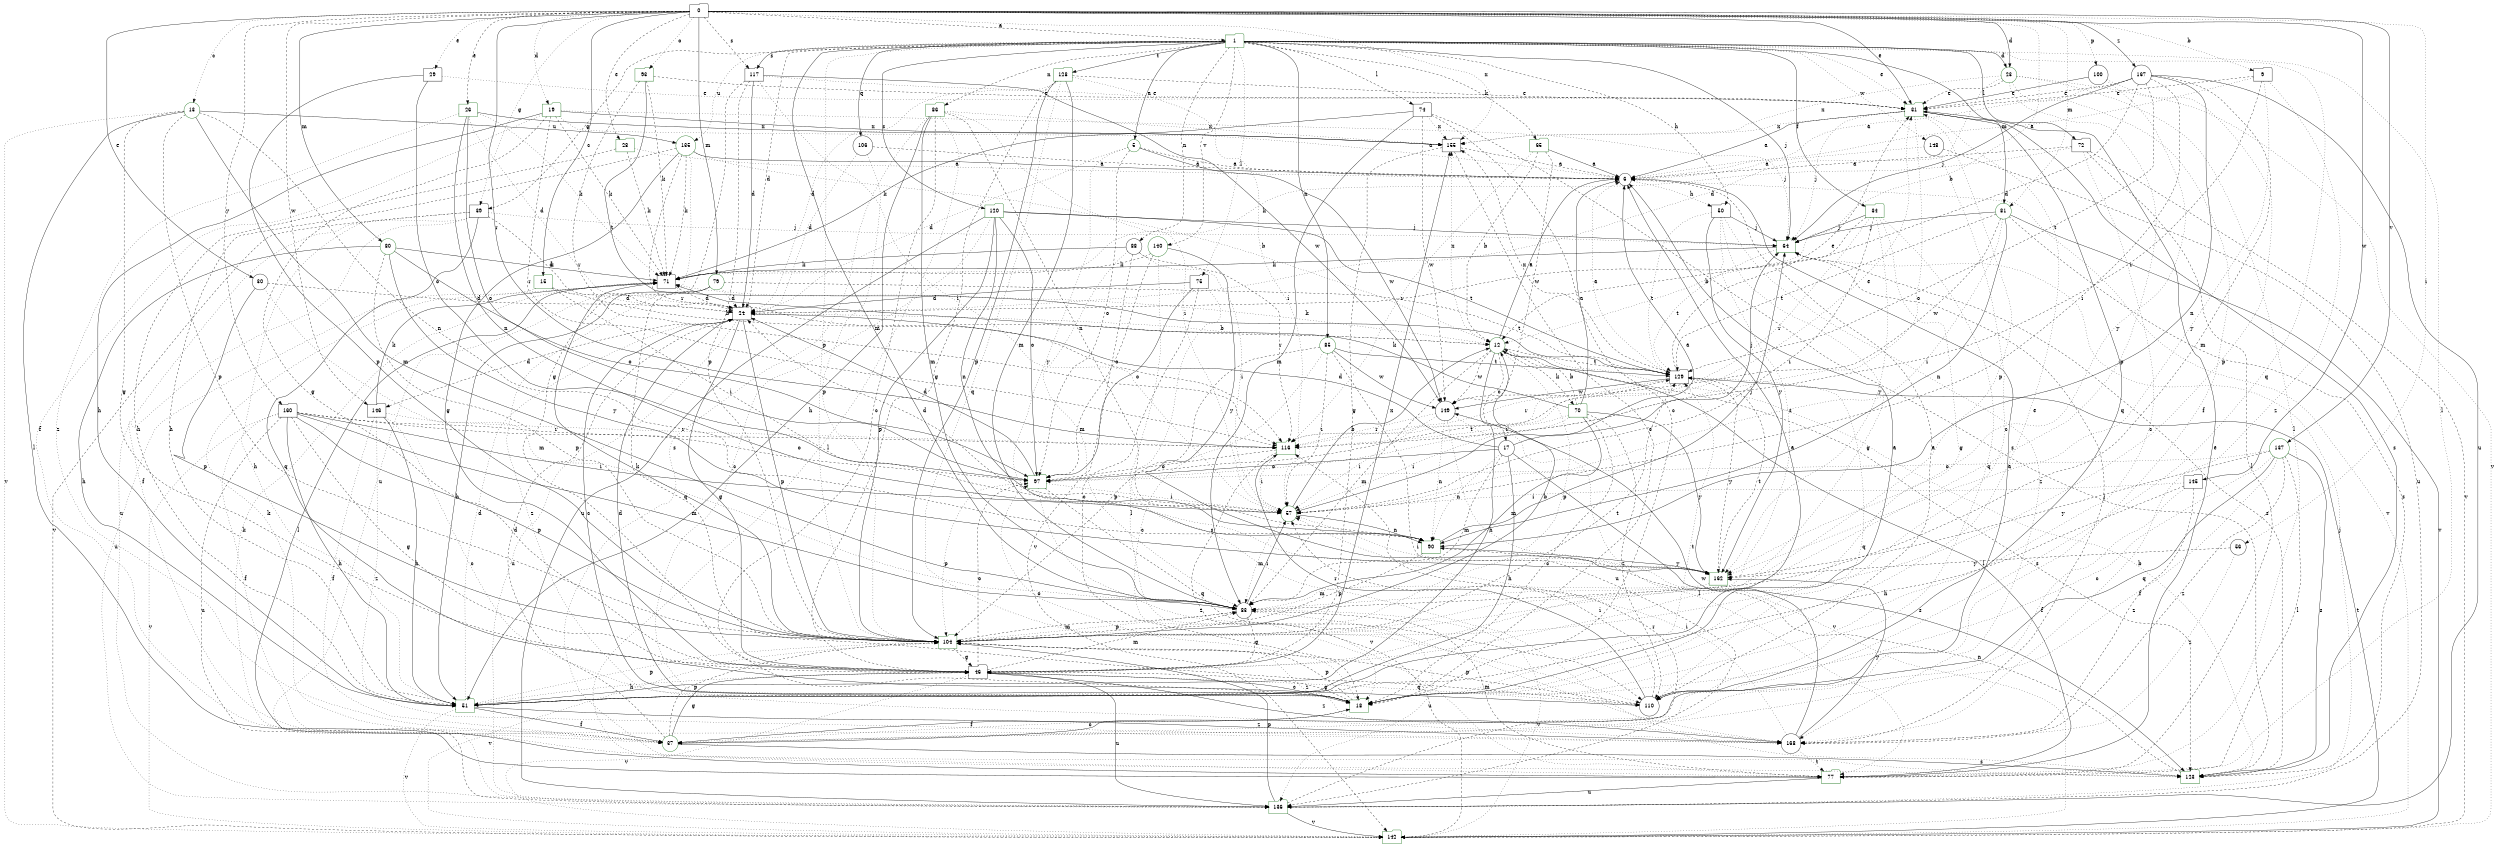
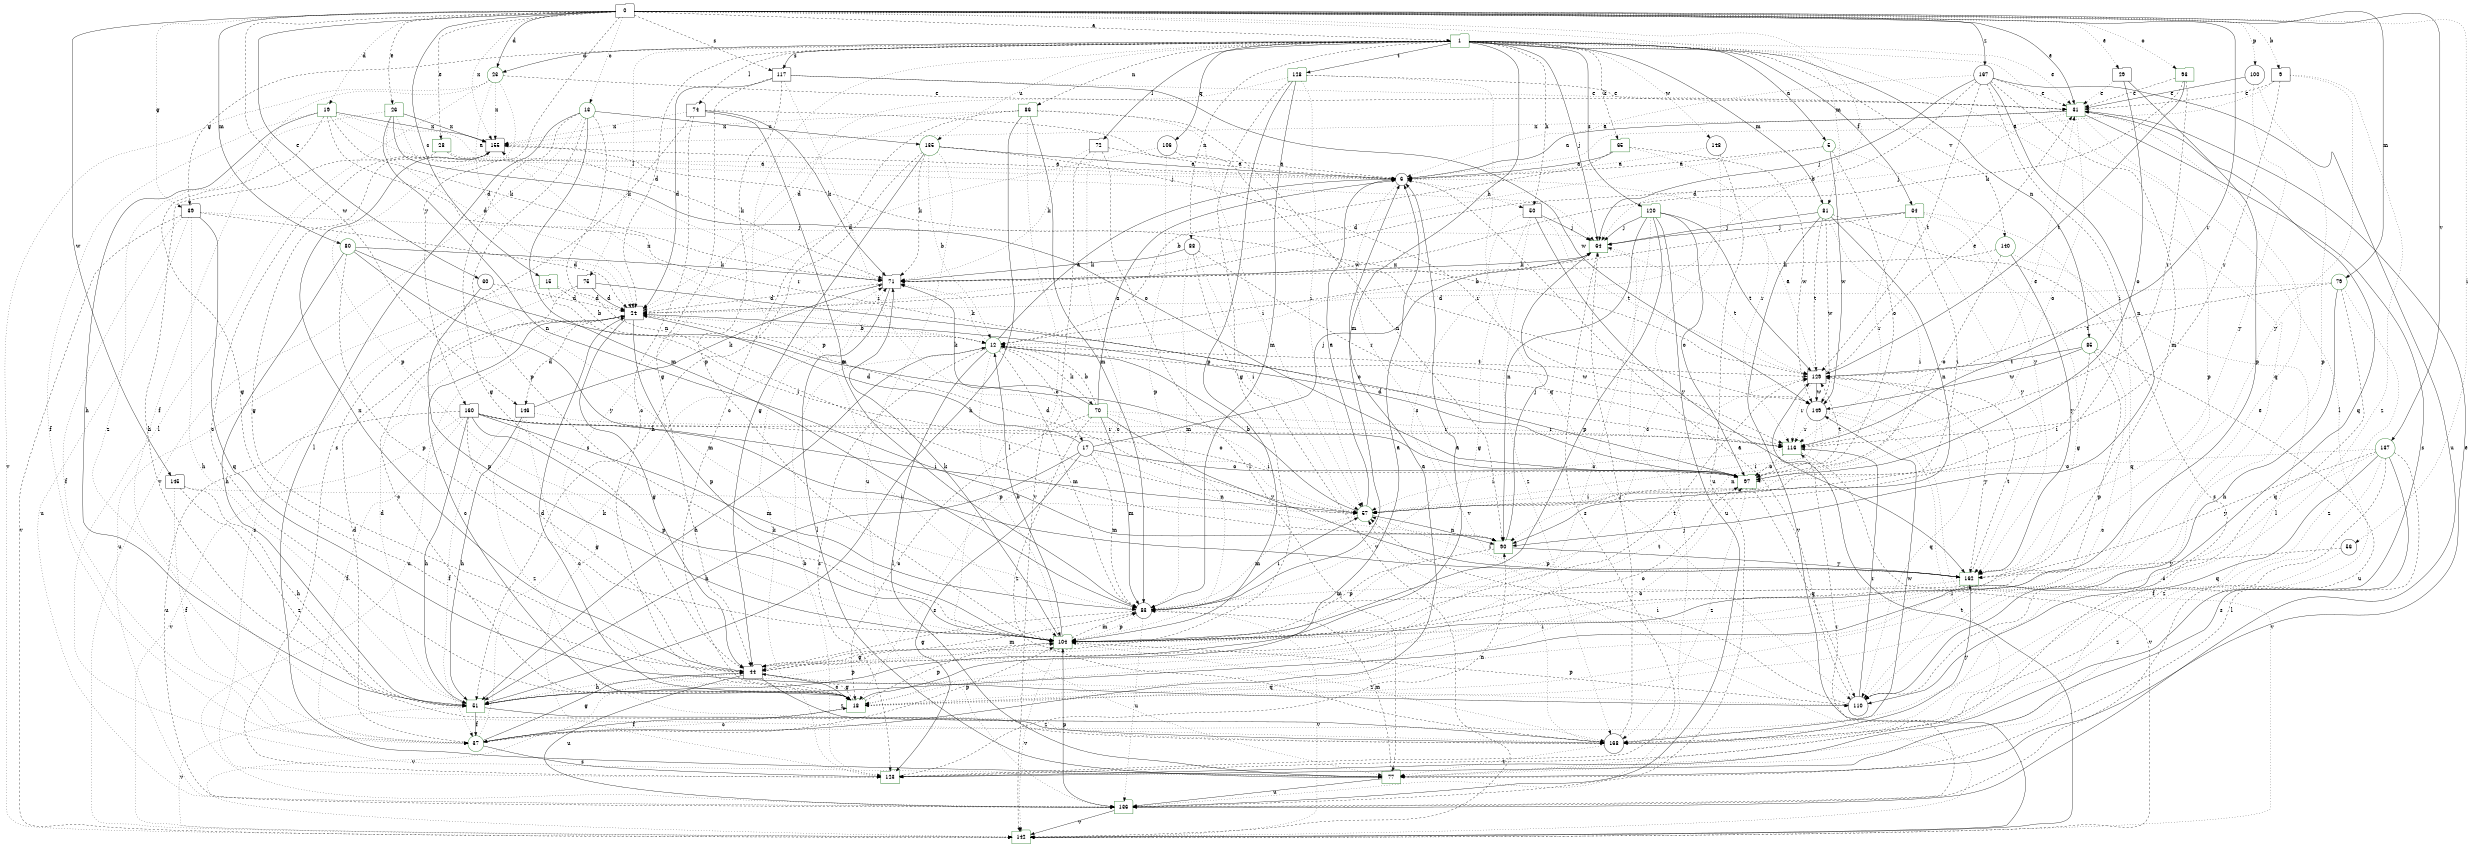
(1623, 548) -> (1192, 674)
(978, 672) -> (753, 672)
